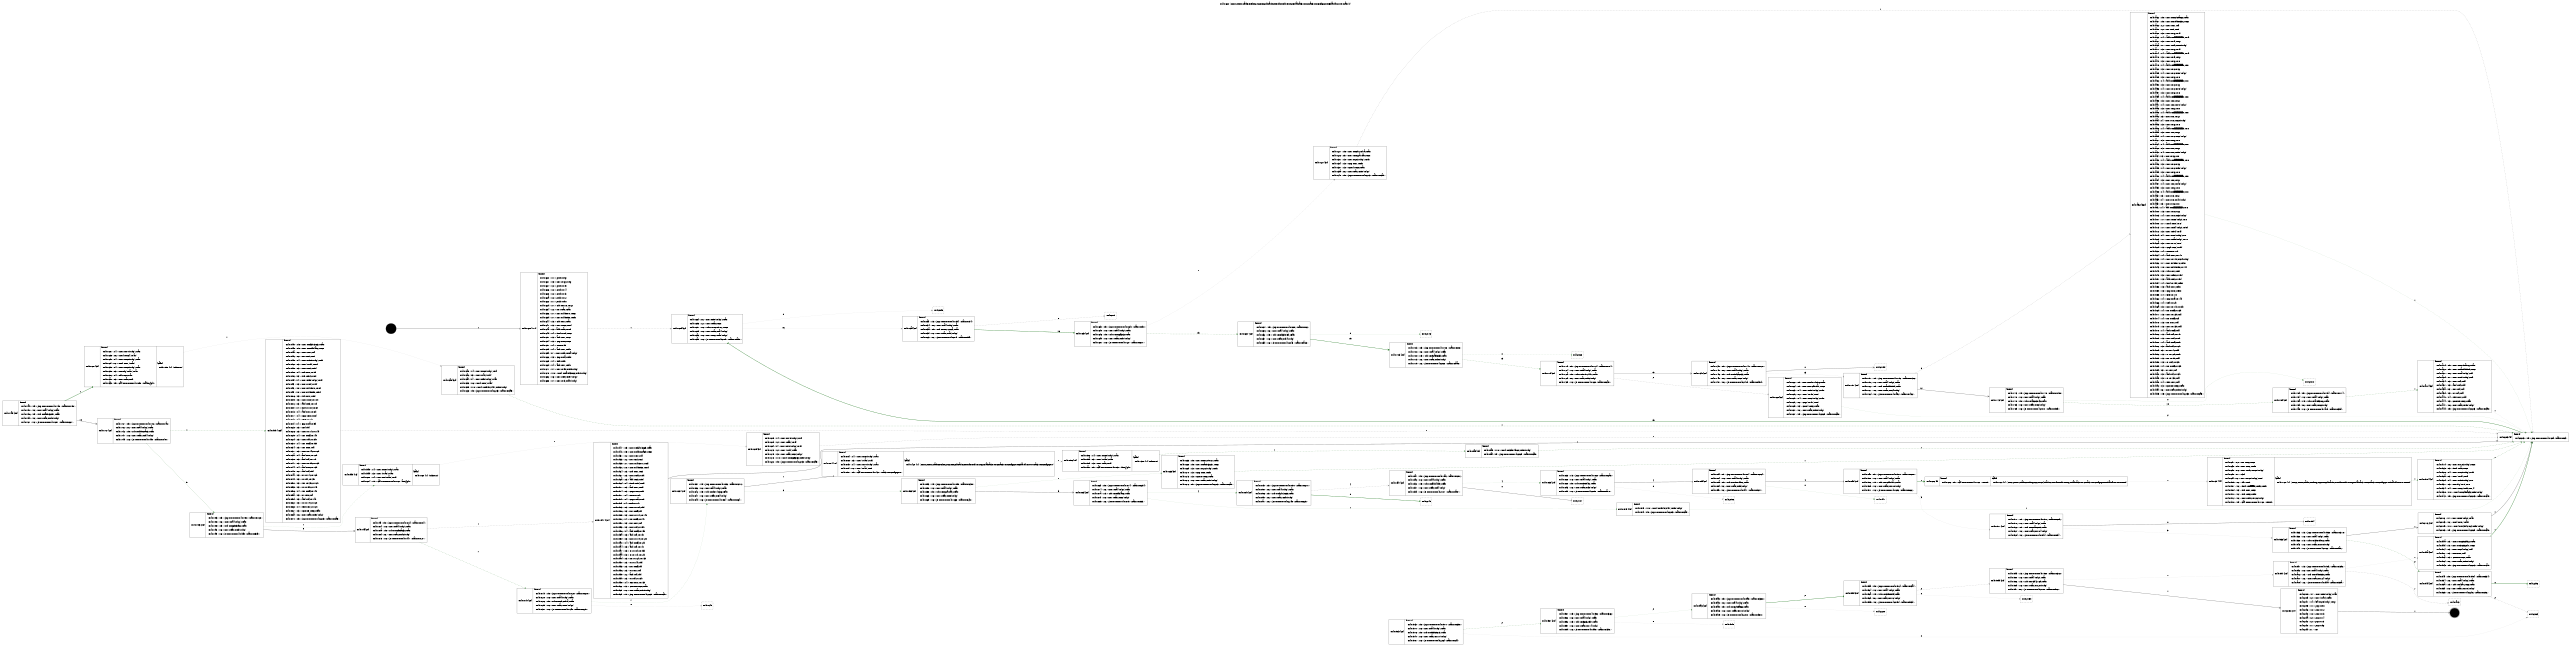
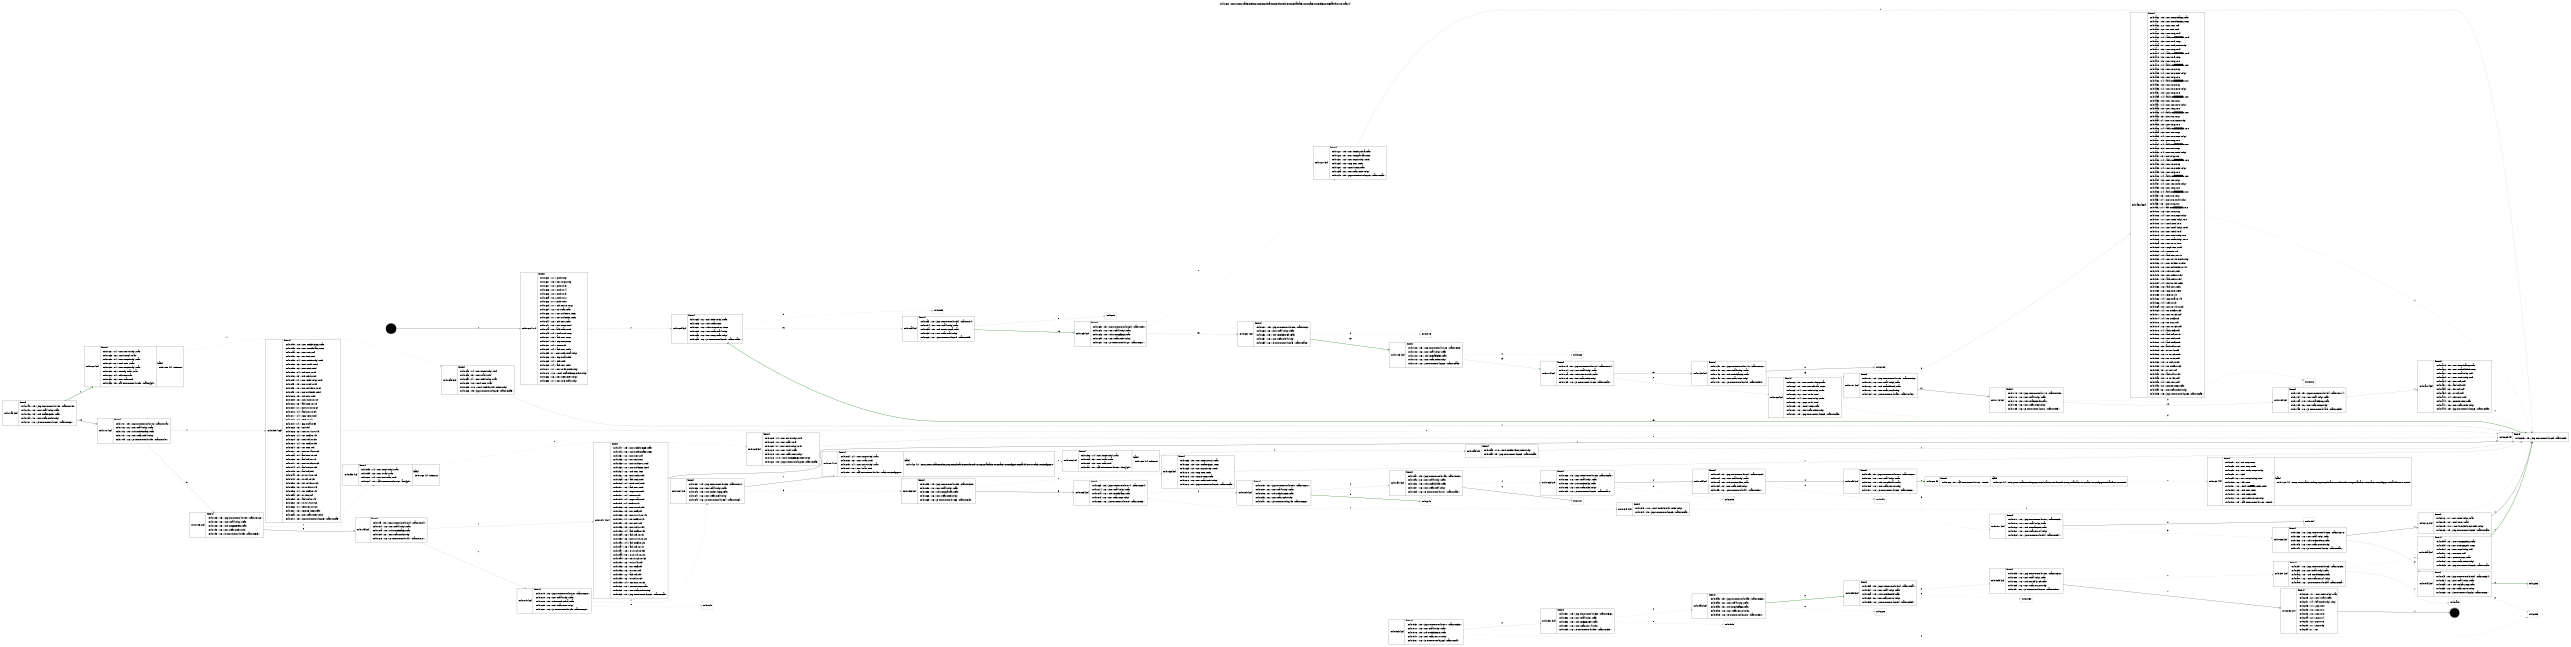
(2455, 480) -> none
